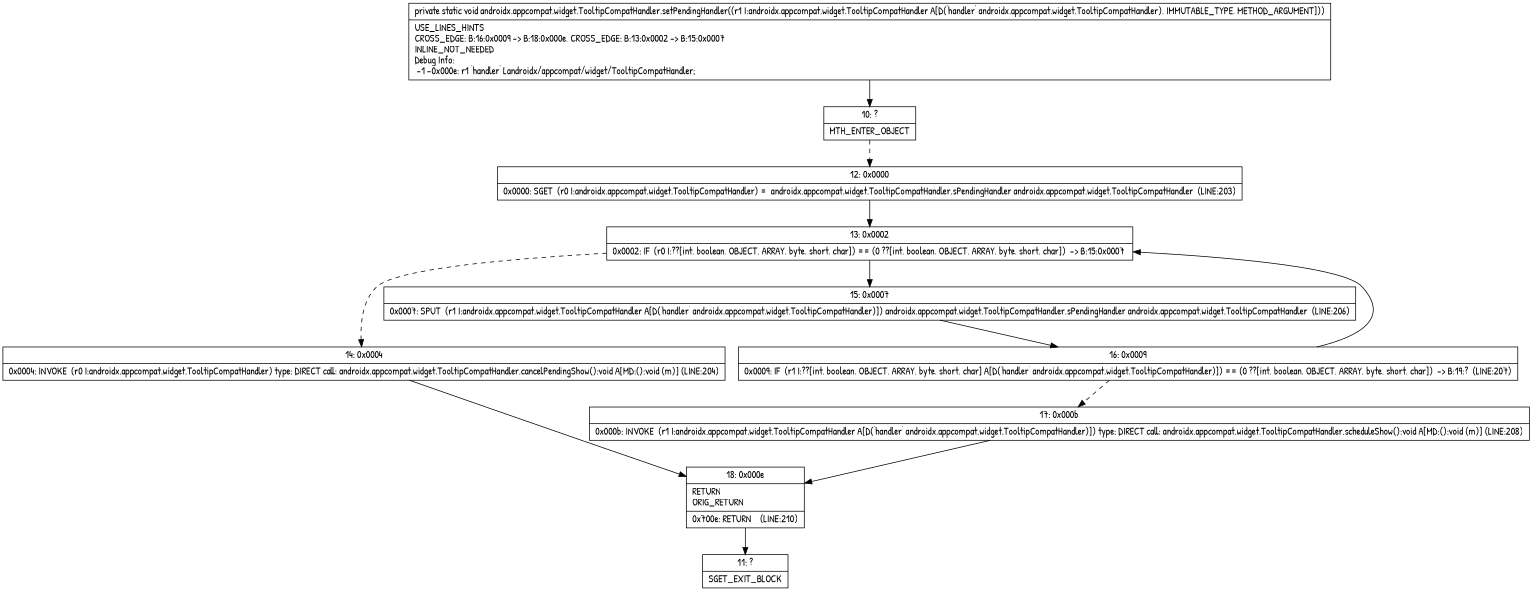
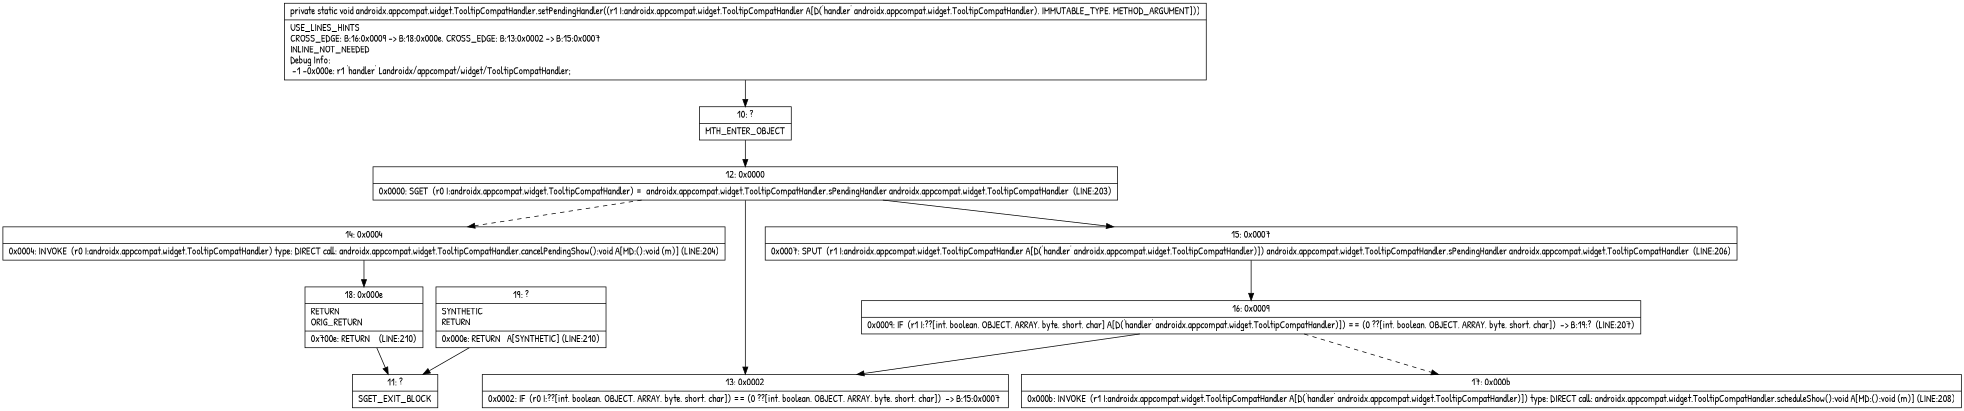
(870, 150) -> (745, 150)
(462, 265) -> (558, 213)
(870, 270) -> (995, 213)
none -> (521, 317)
(901, 461) -> none
